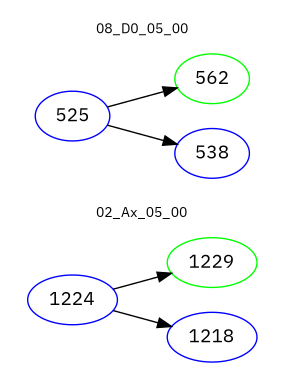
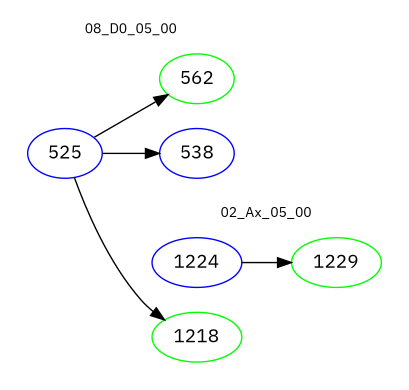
(136, 317) -> (106, 249)
(212, 337) -> (197, 337)
